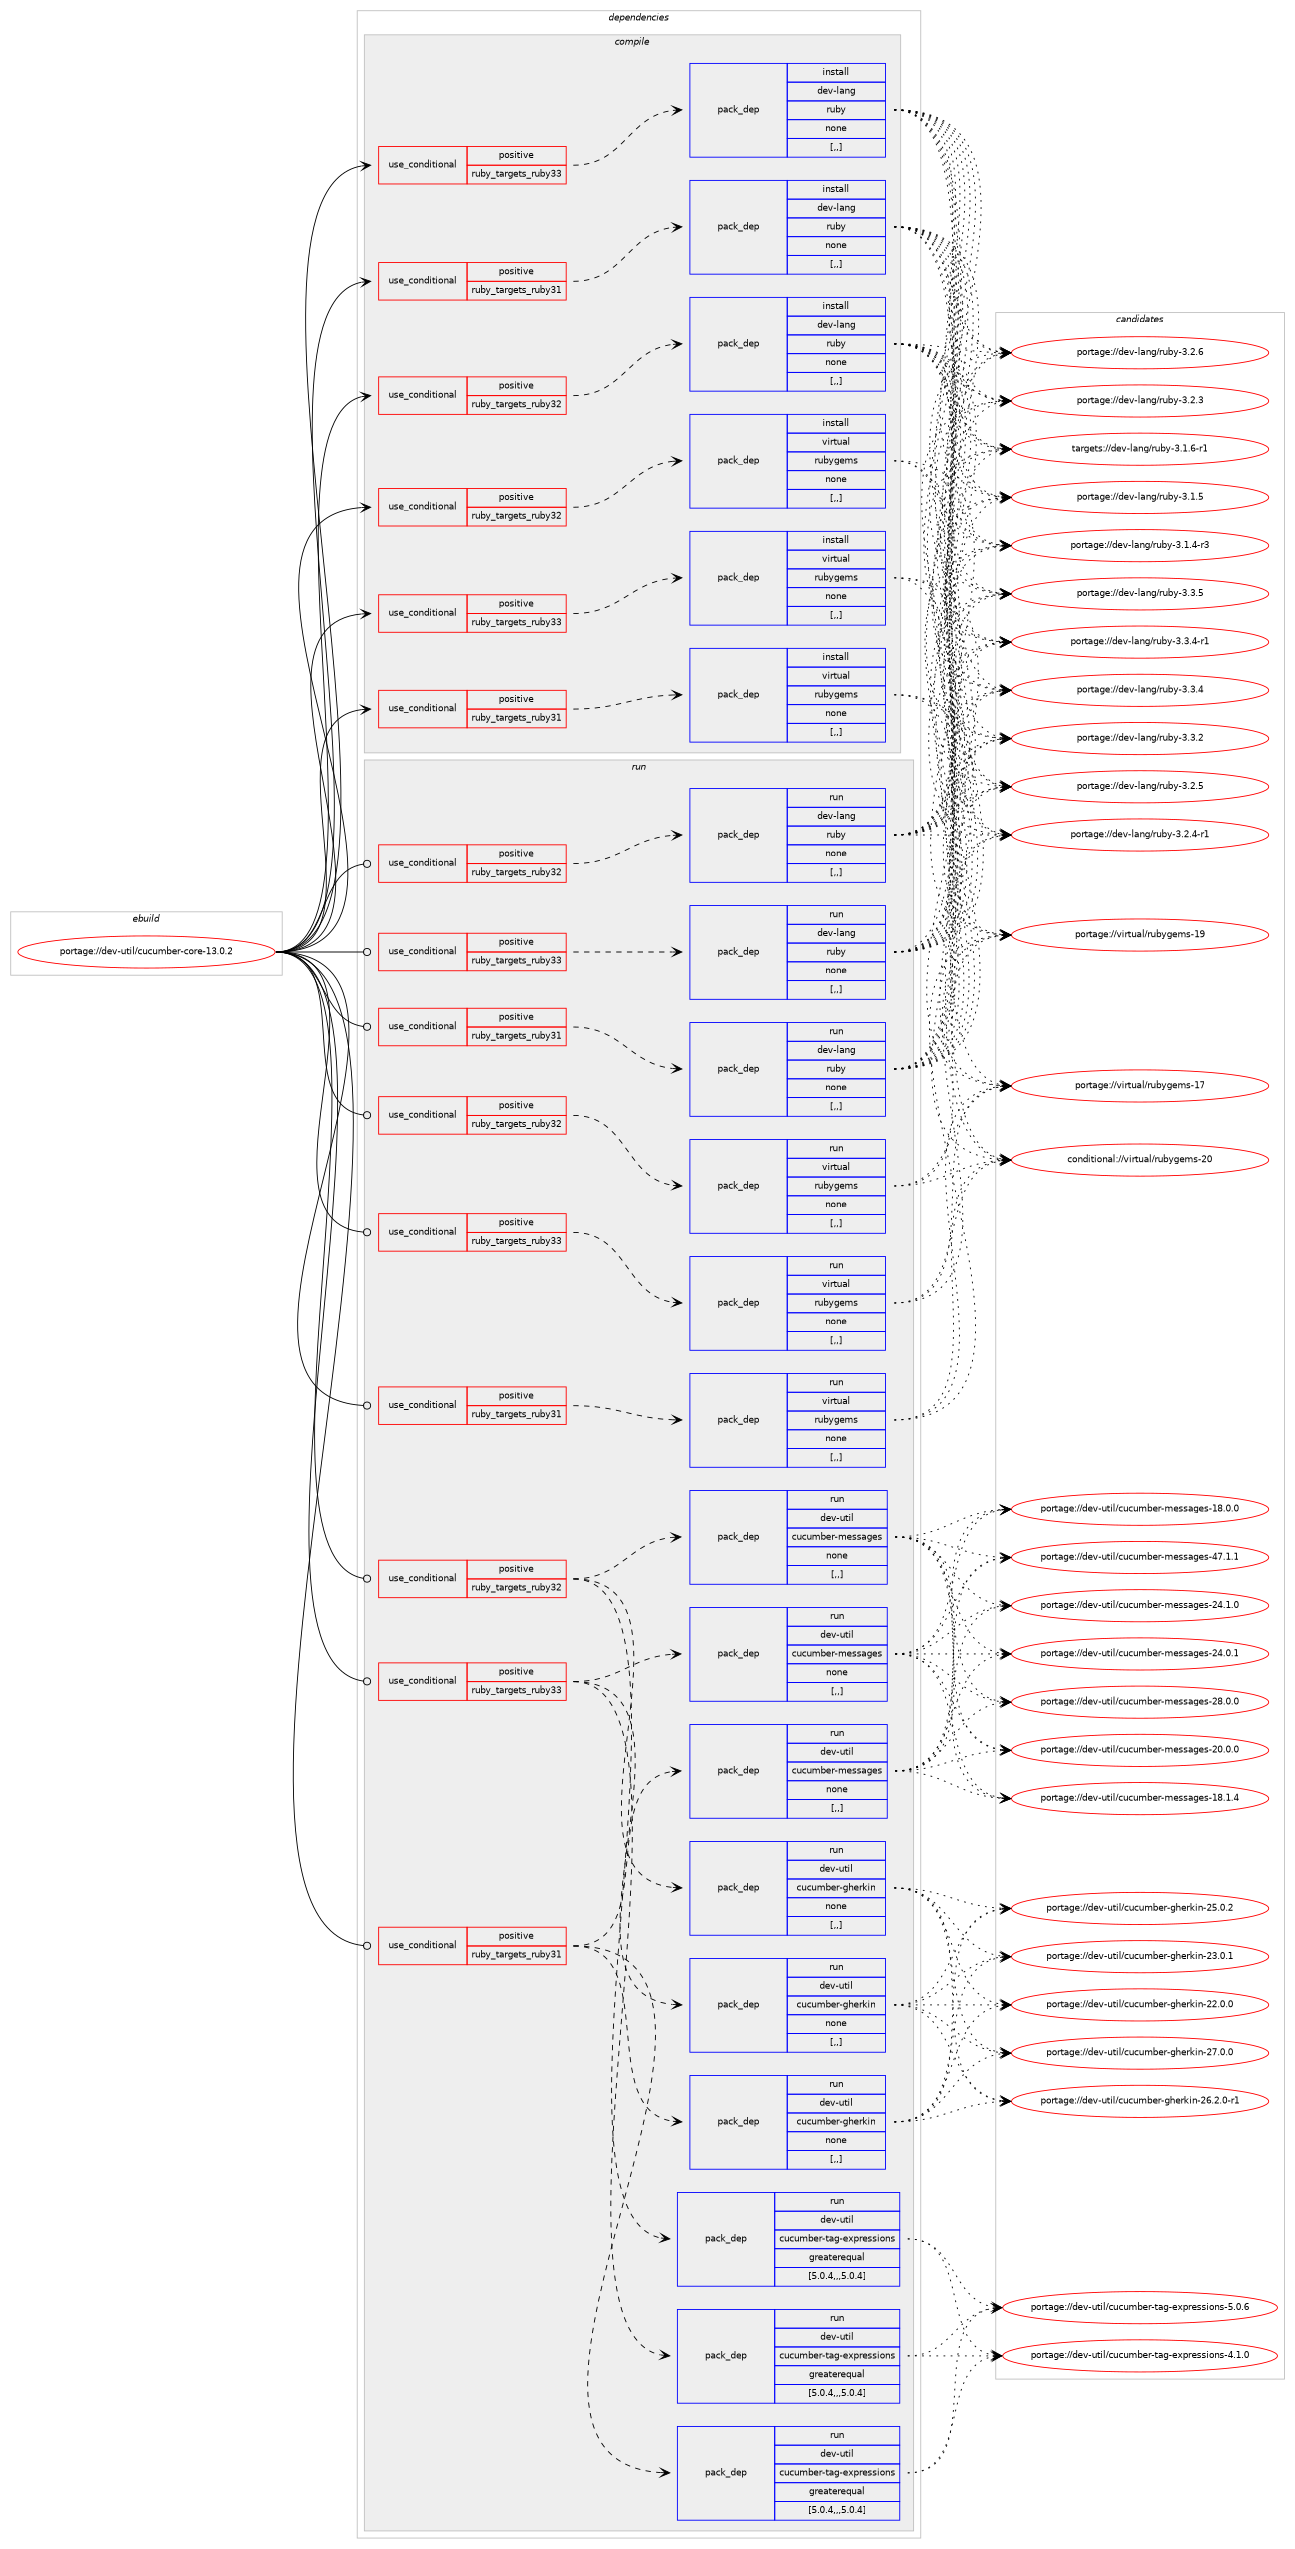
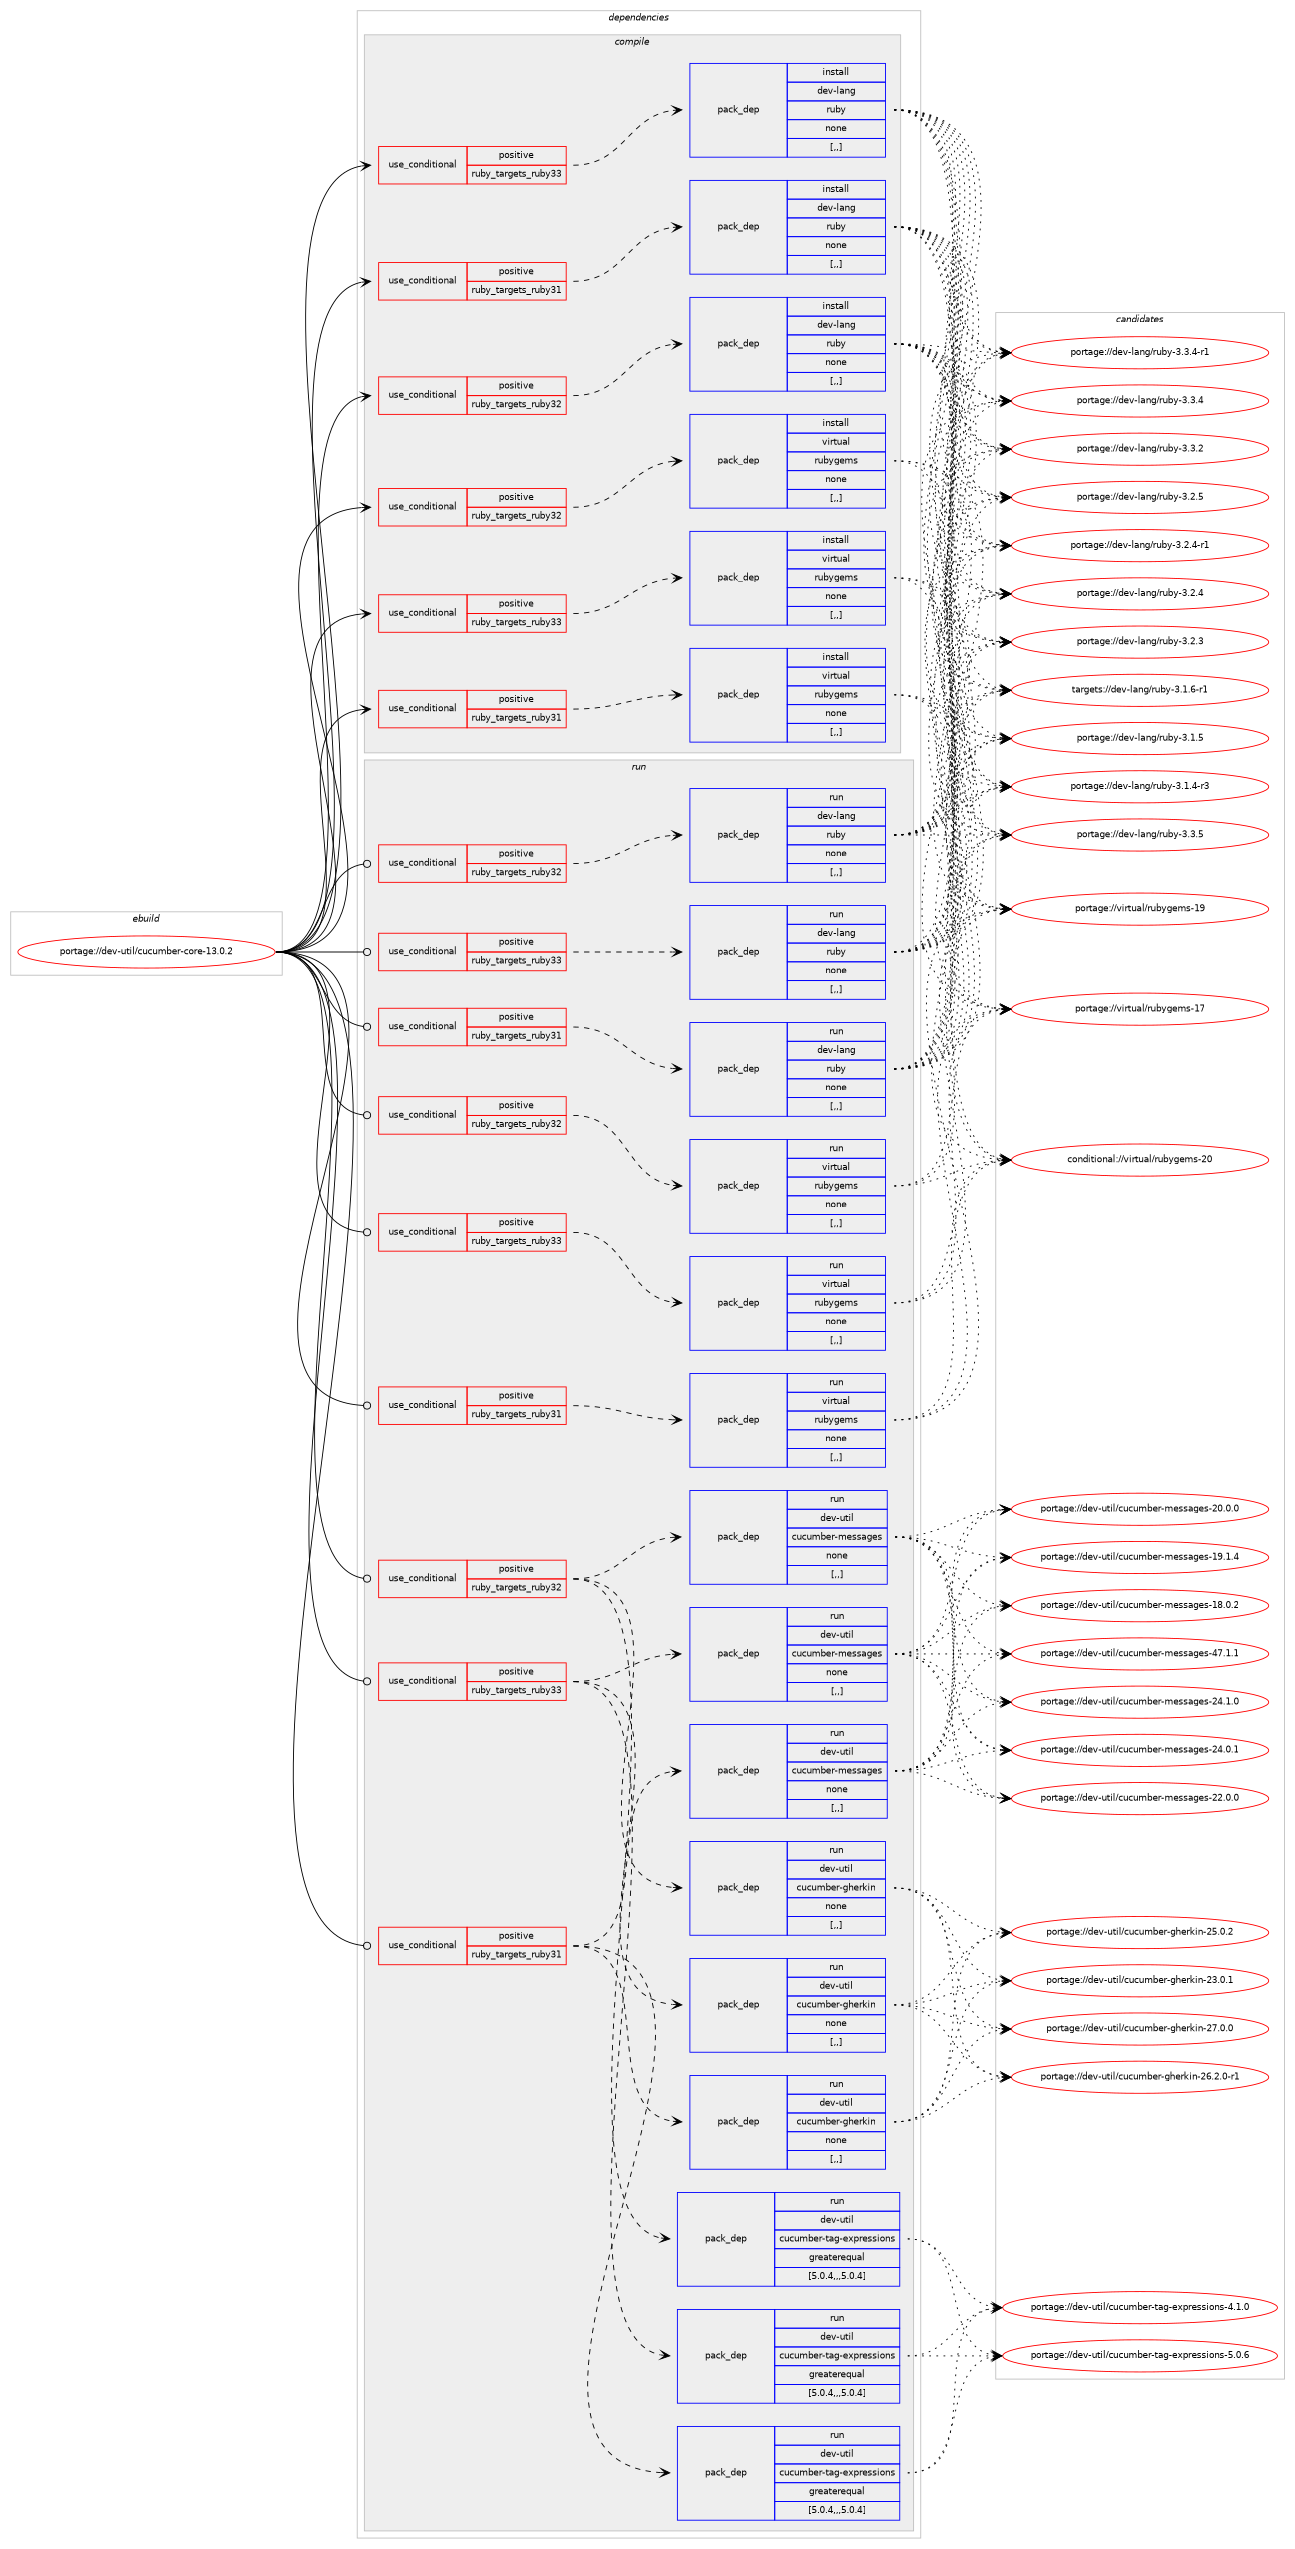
(1140, 353) -> (1140, 594)
(1140, 1509) -> (1140, 1606)
(1140, 1702) -> (1140, 1799)
(1140, 1799) -> (1140, 1557)
(1140, 2005) -> none
